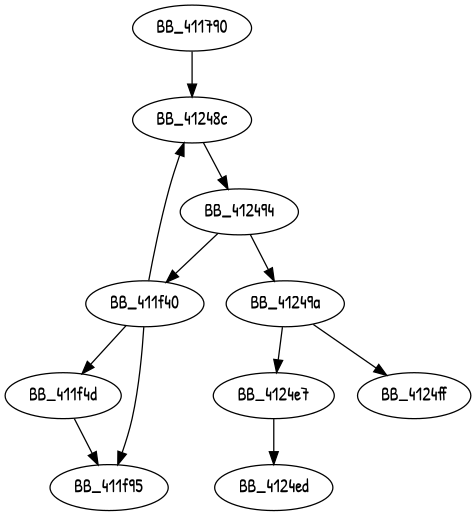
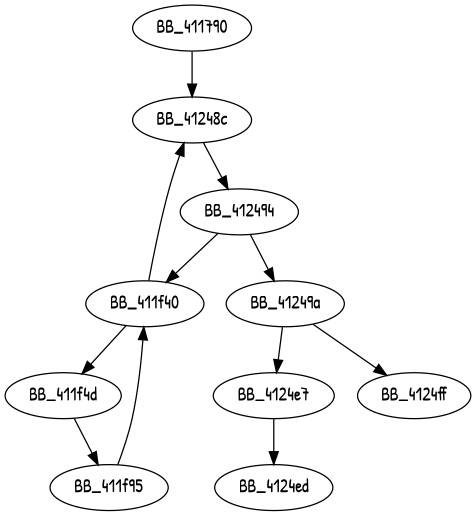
(137, 391) -> (135, 403)
